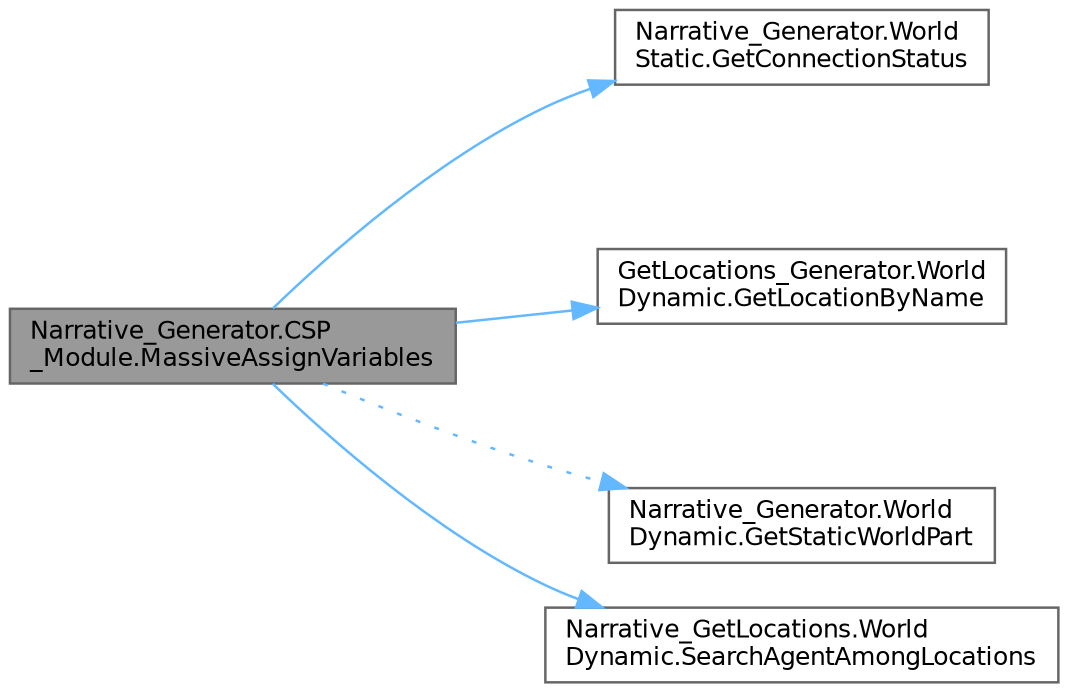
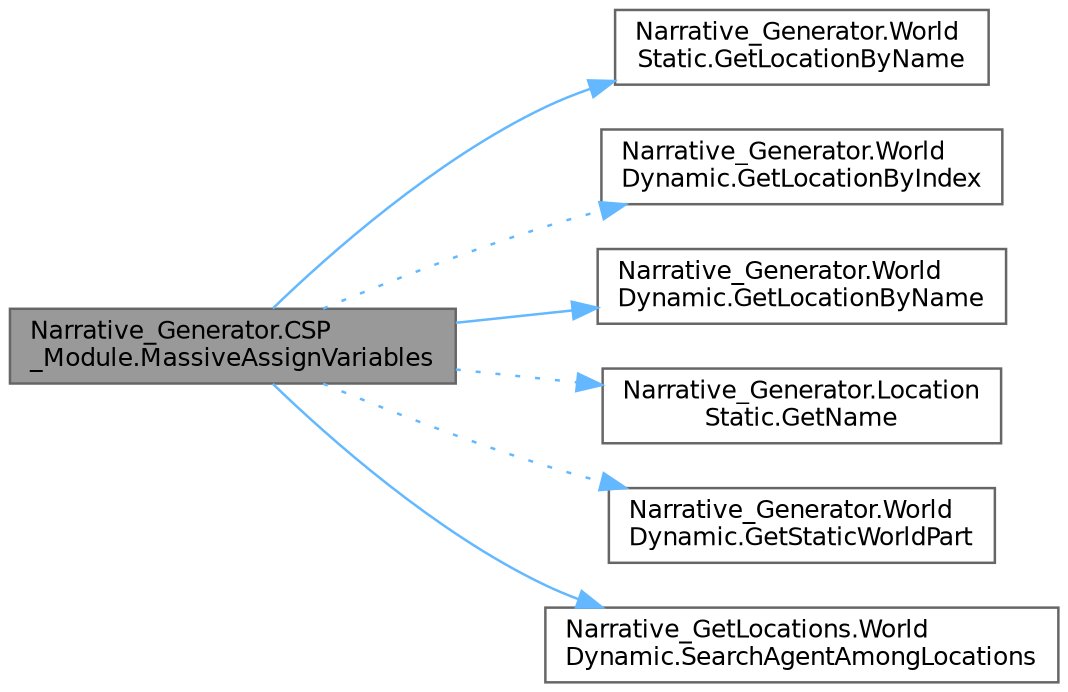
(802, 47) -> (802, 47)
none -> (802, 167)
(802, 286) -> (802, 286)
none -> (802, 406)
